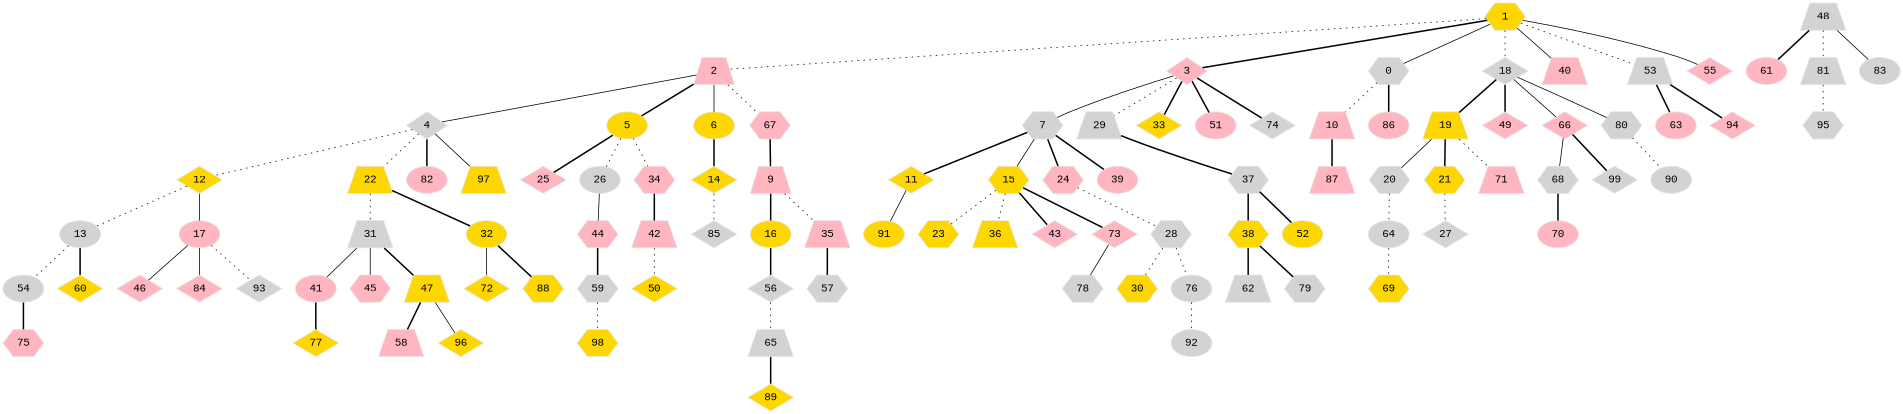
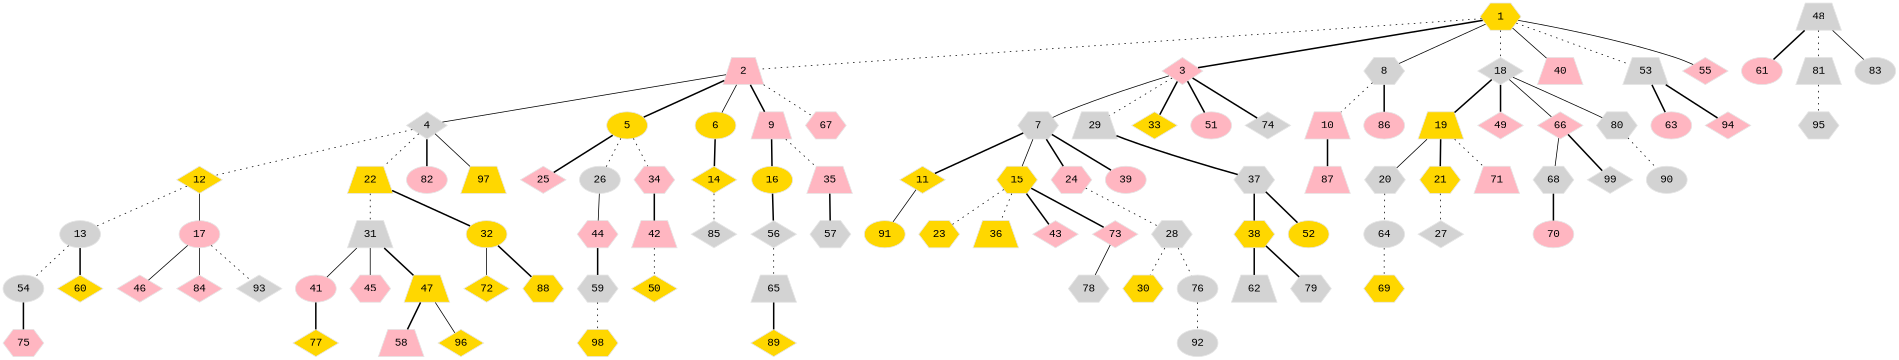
(1389, 71) -> (1384, 71)
(770, 153) -> (757, 98)
